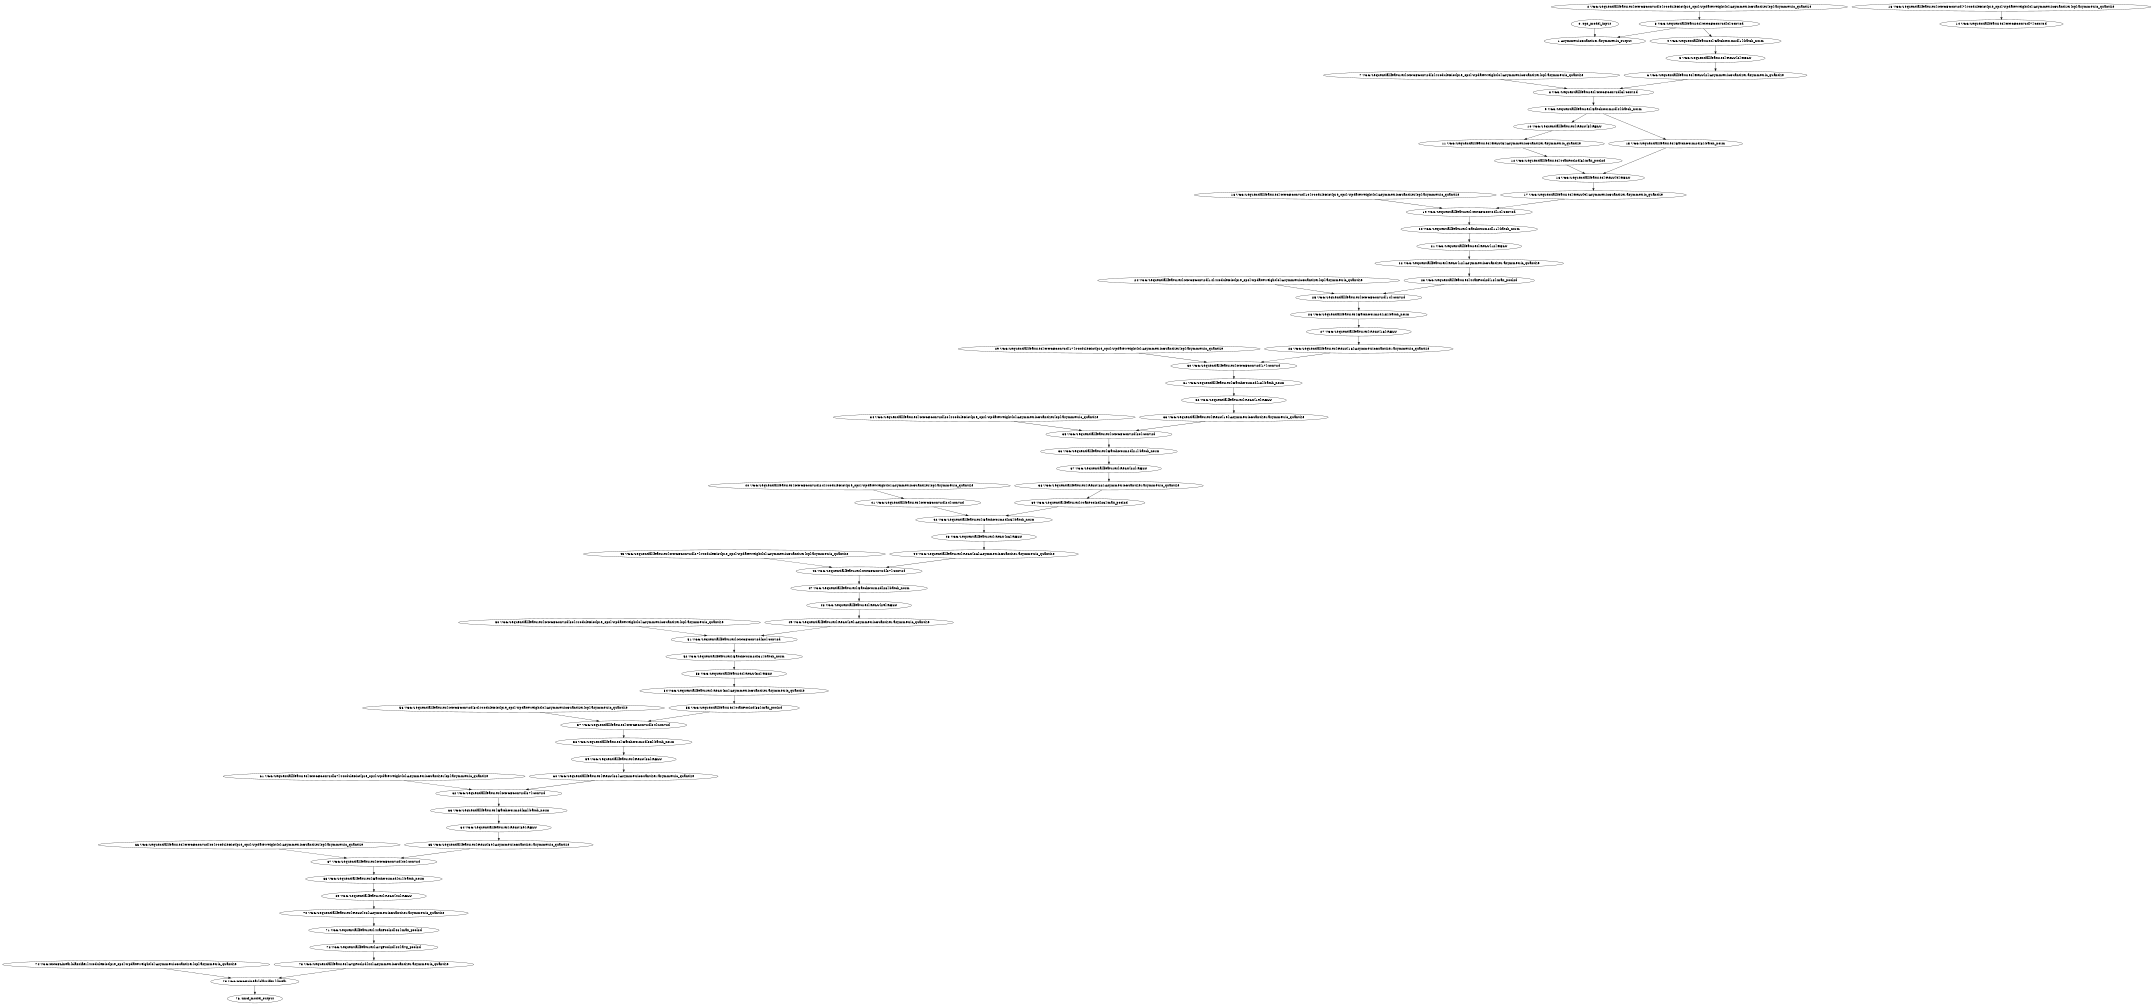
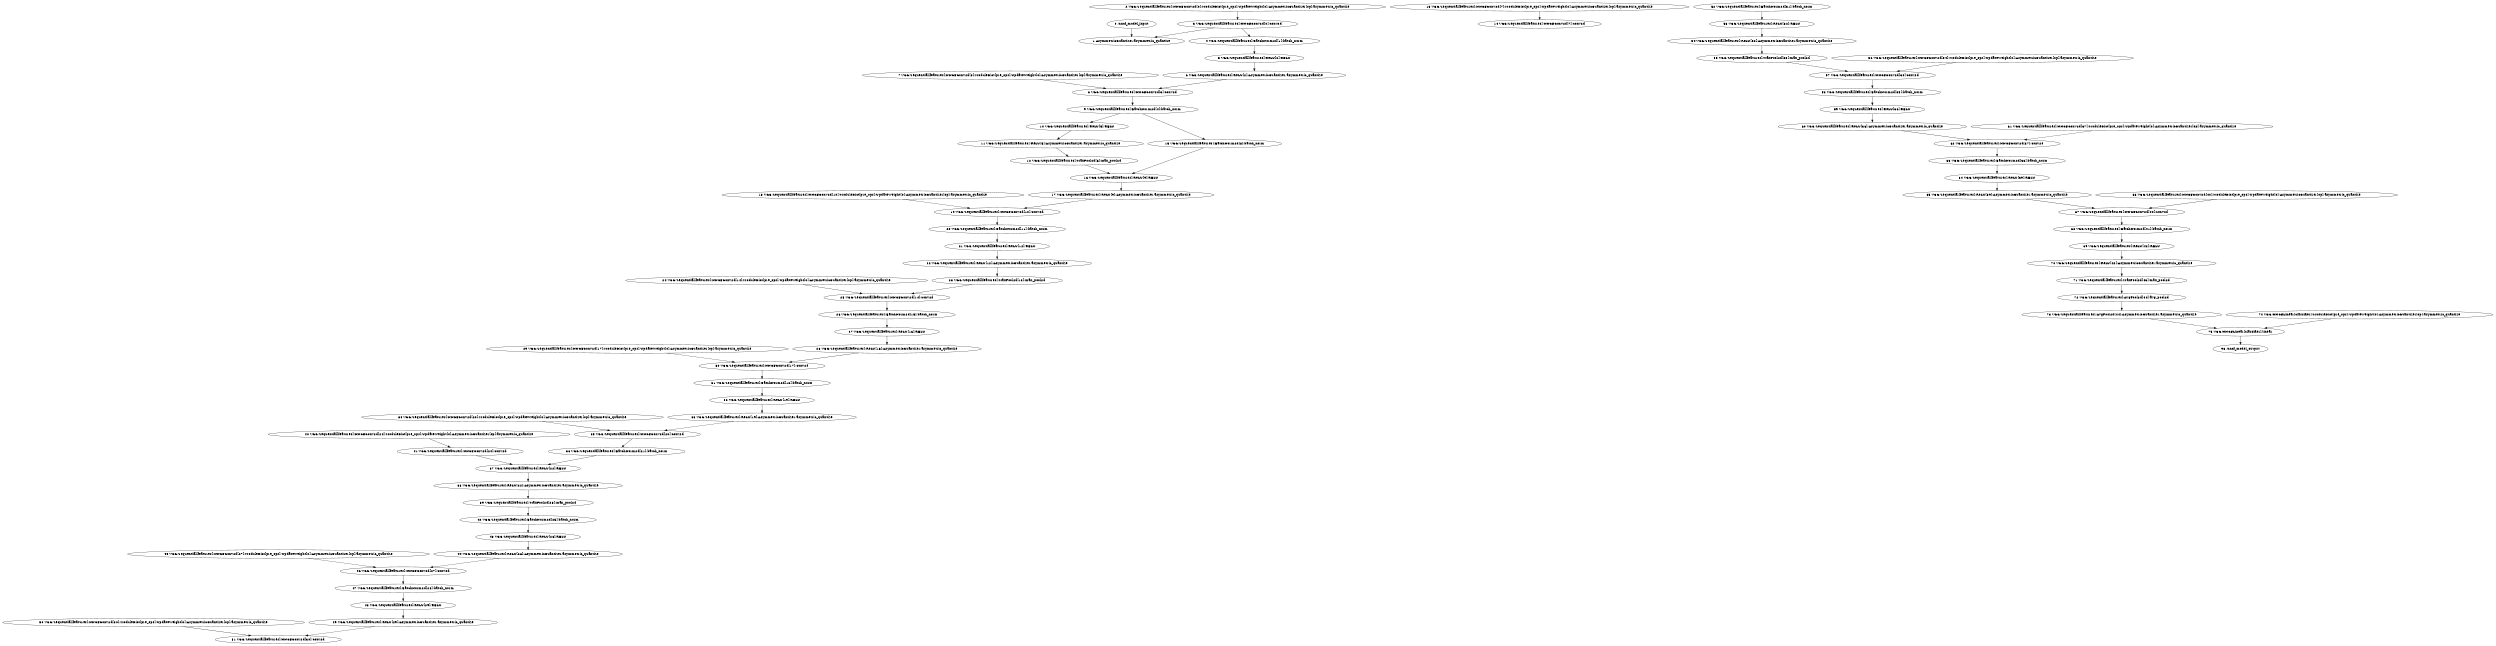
(1595, 24) -> (1132, 24)
(1595, 41) -> (1132, 41)
(950, 511) -> (493, 460)
(734, 647) -> none
(255, 999) -> (2240, 349)
